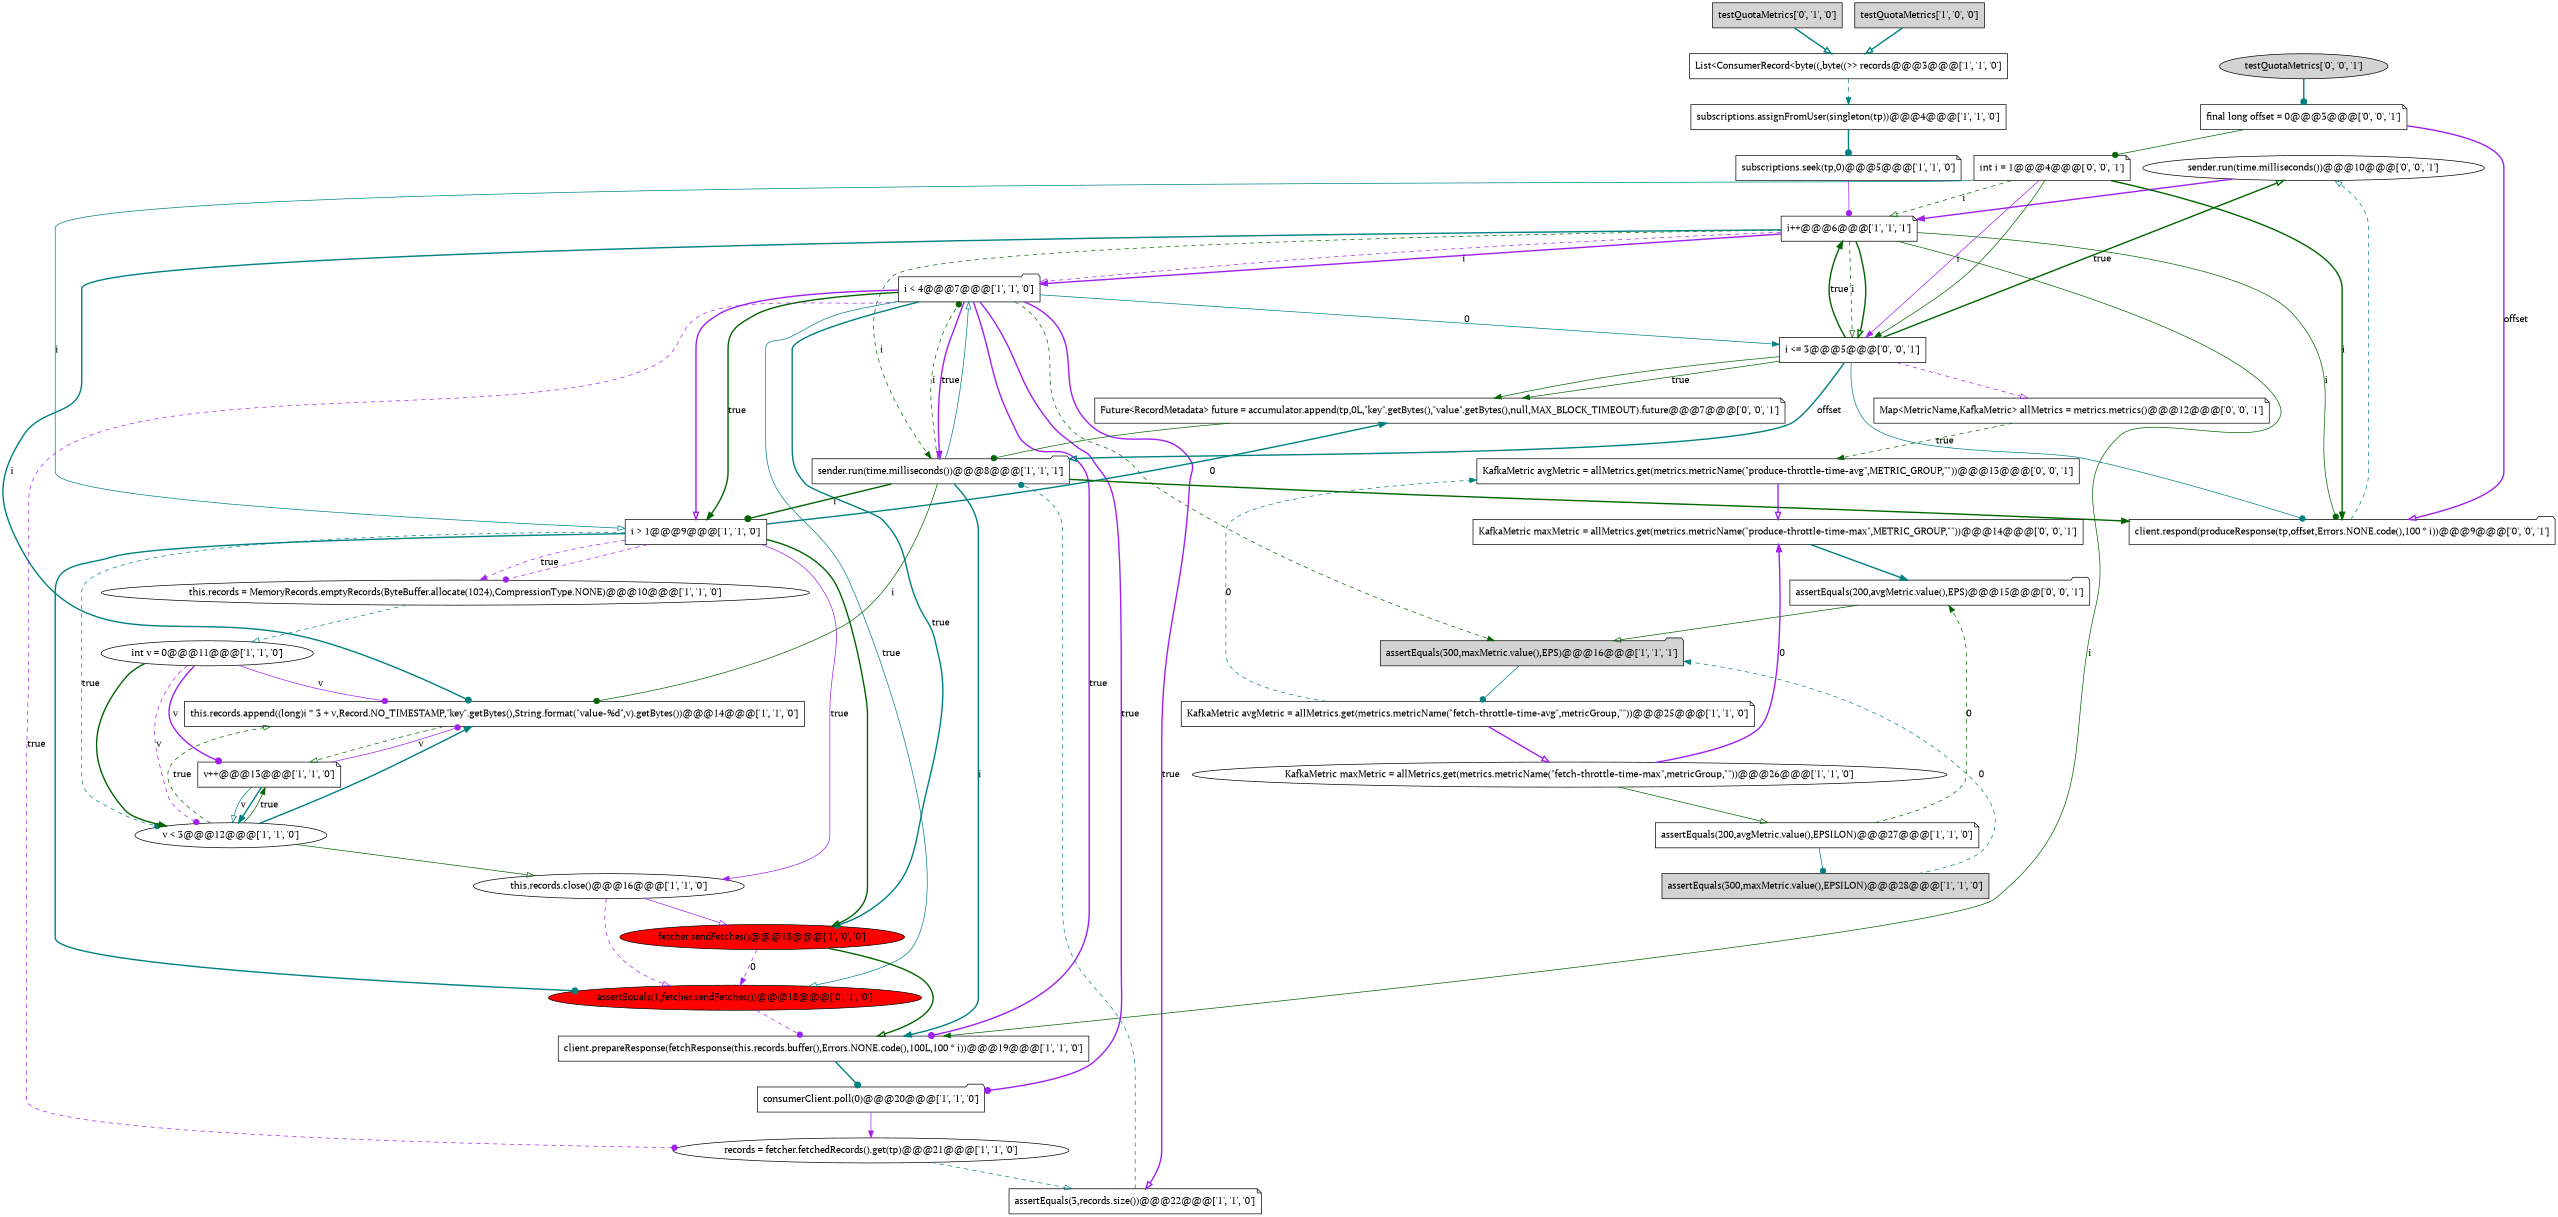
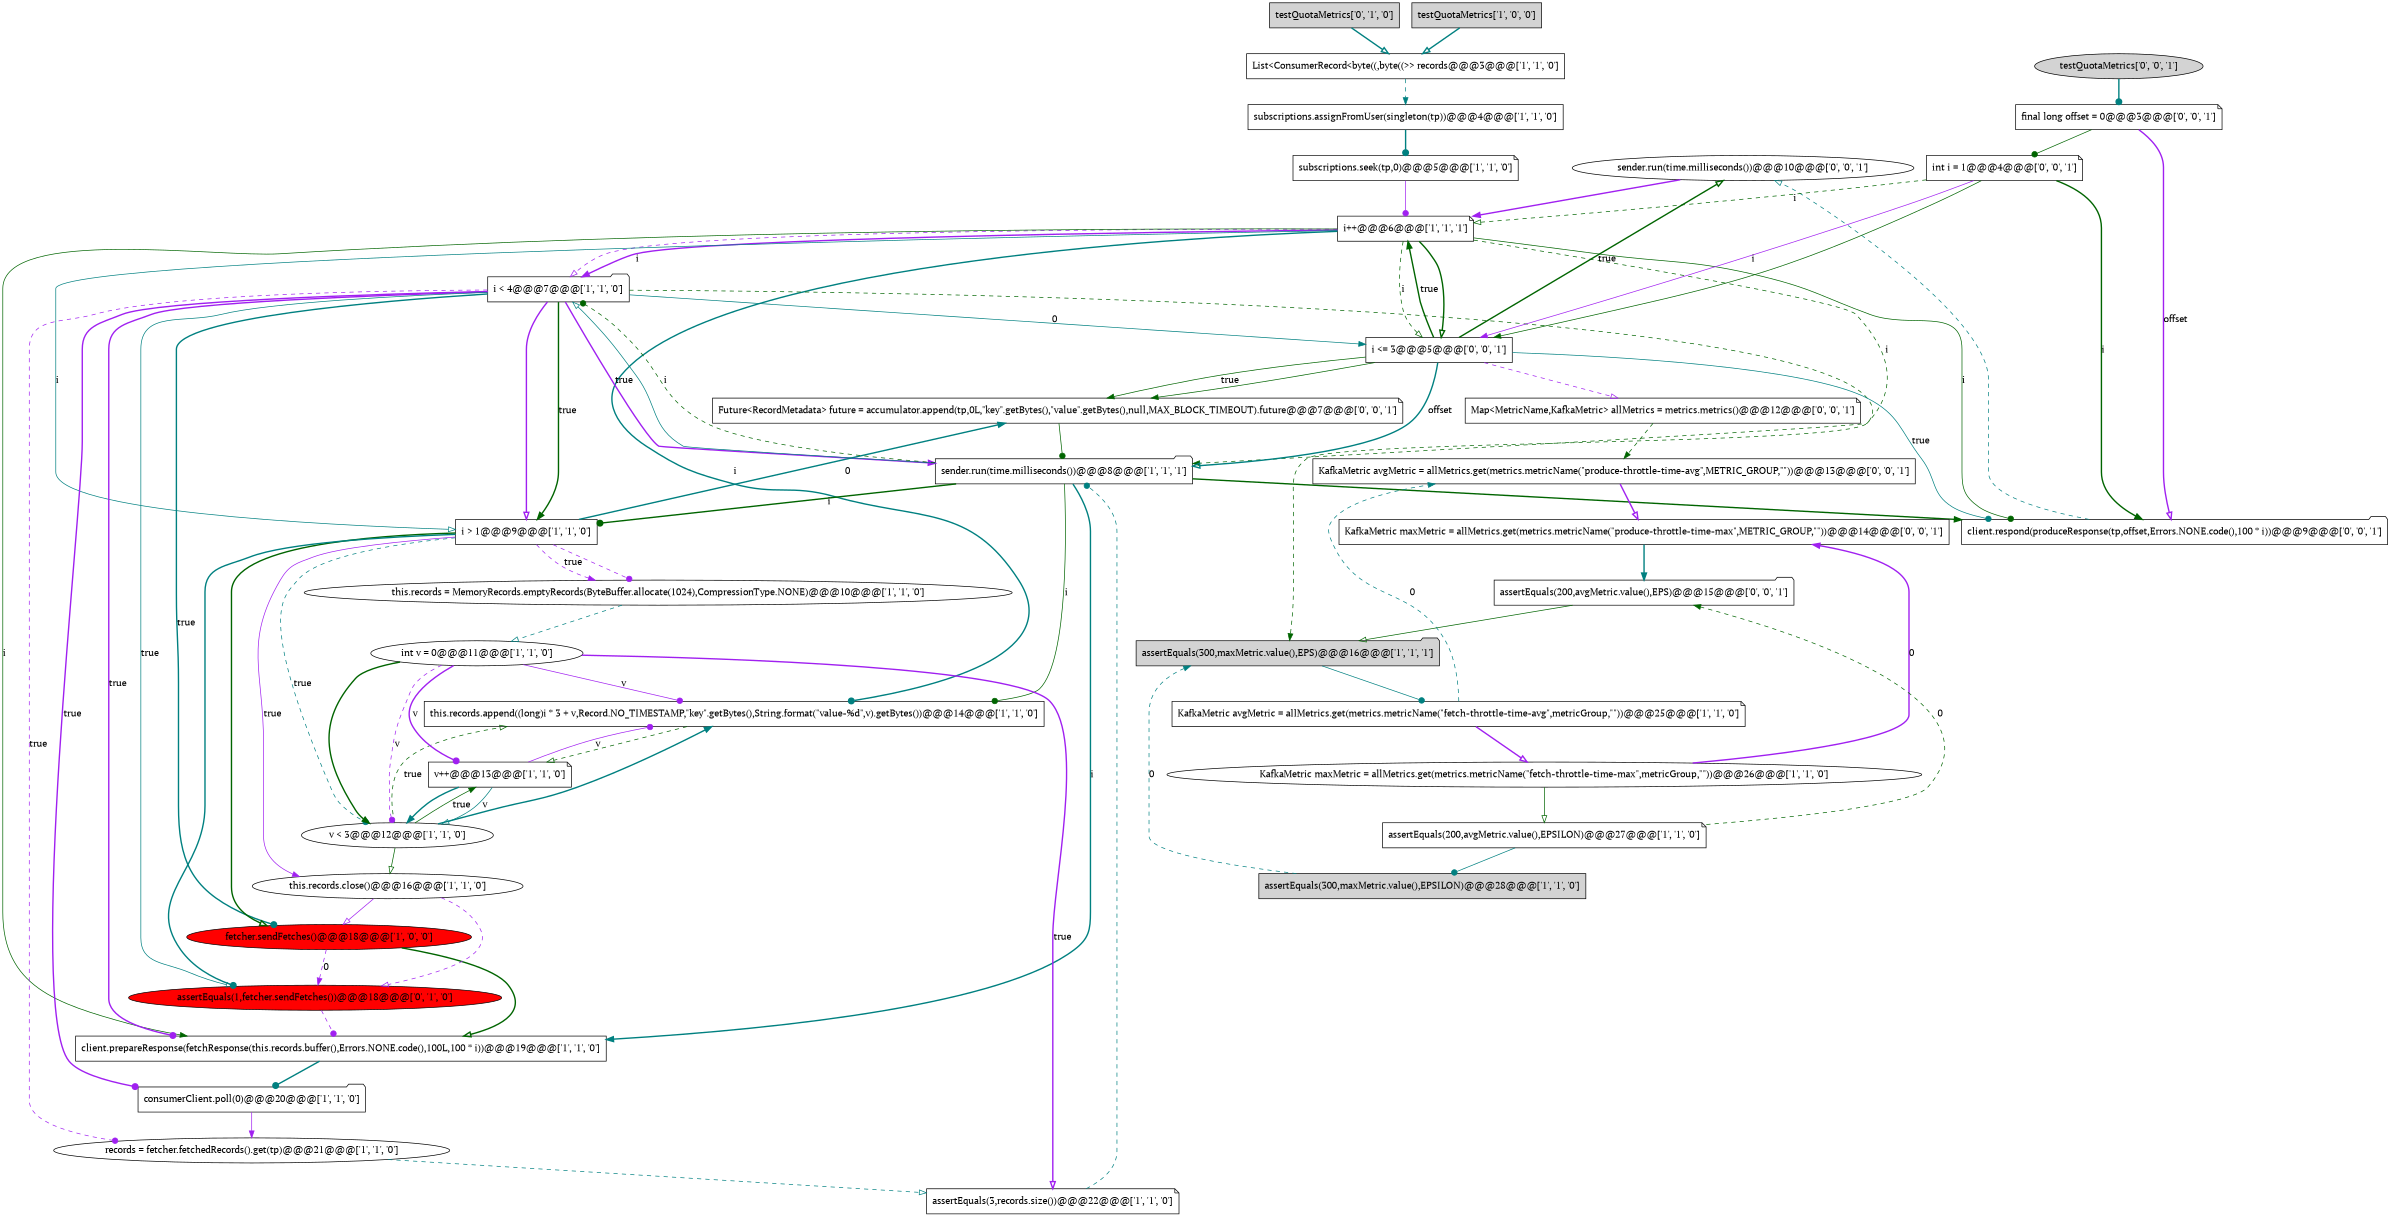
(608, 192) -> (403, 257)
(1164, 692) -> (1053, 706)
